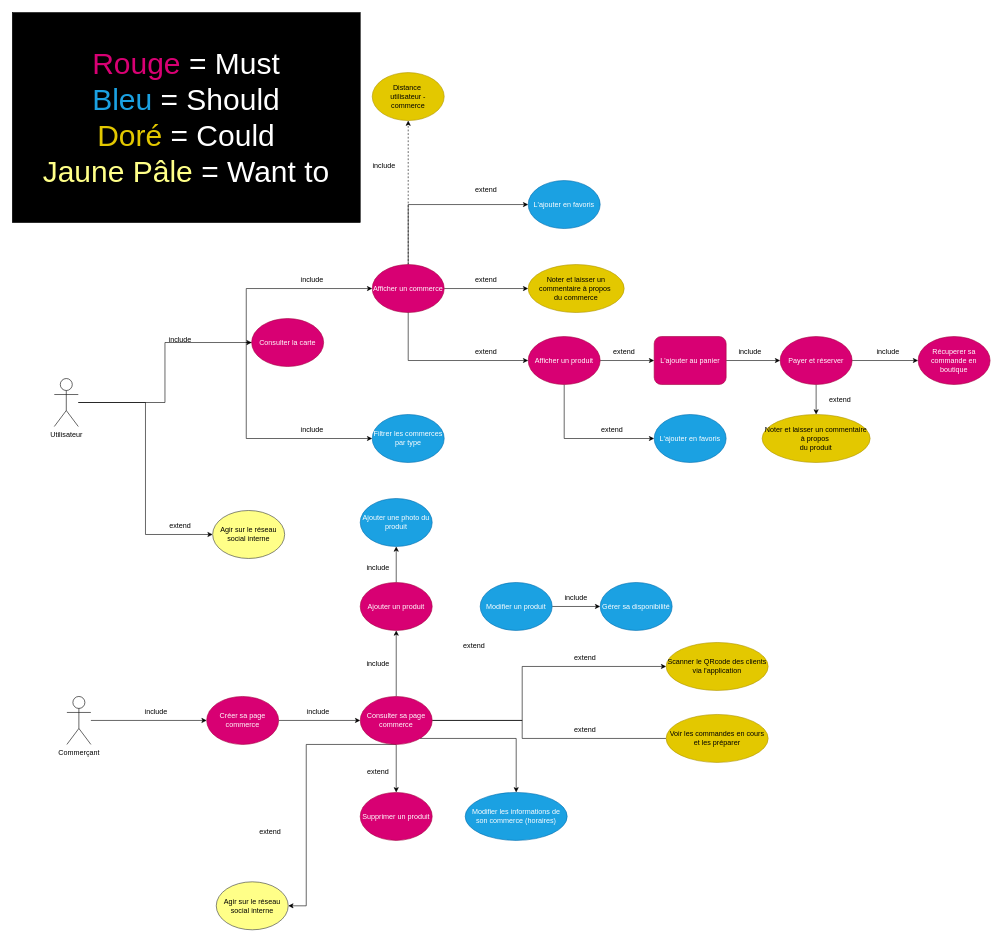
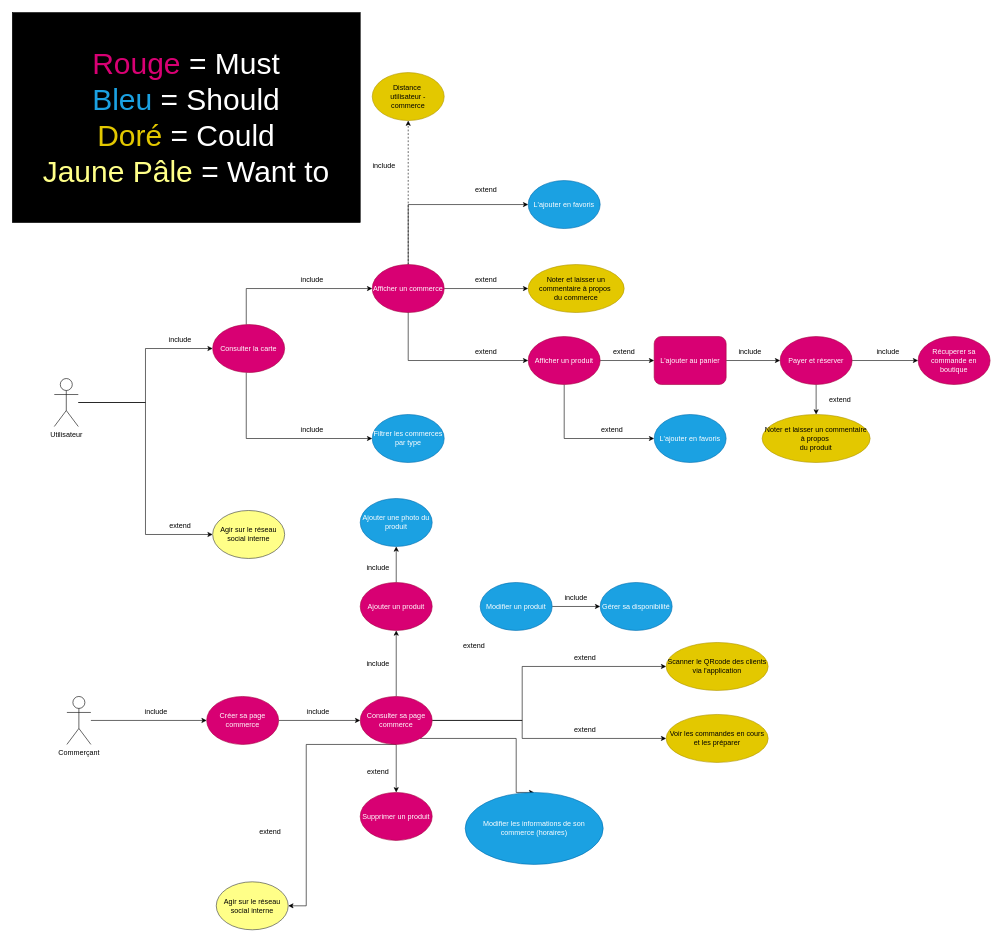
(288, 342) -> (249, 348)
(662, 738) -> (660, 738)
(516, 816) -> (534, 828)
